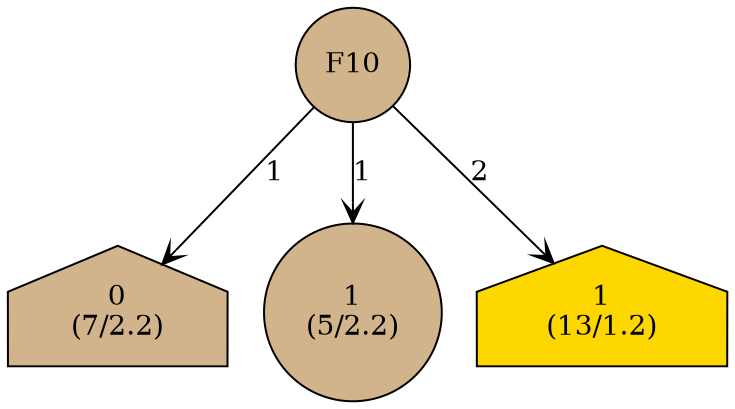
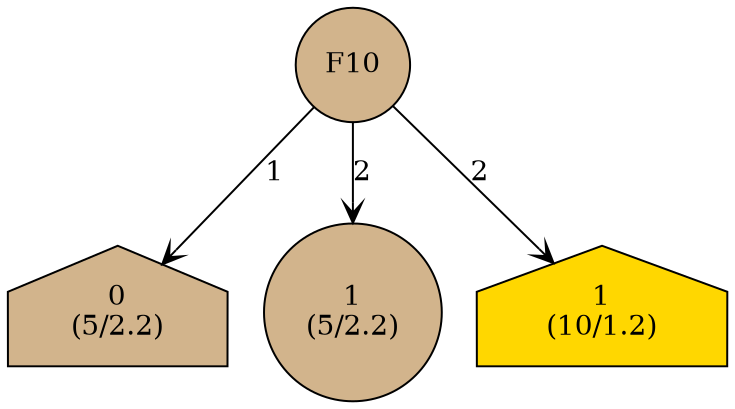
(363, 173) -> (363, 173)
(118, 312) -> (118, 312)
(602, 312) -> (602, 312)
